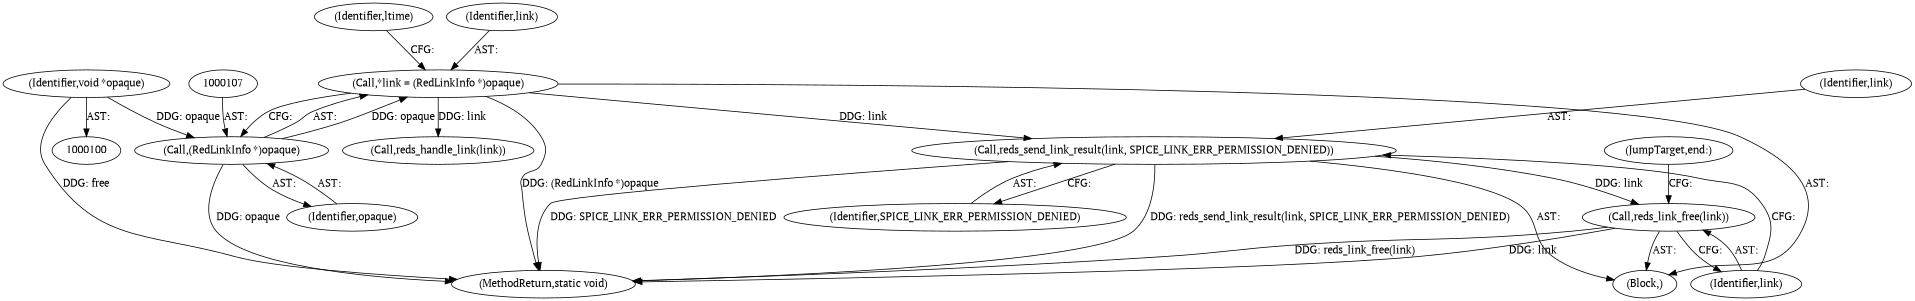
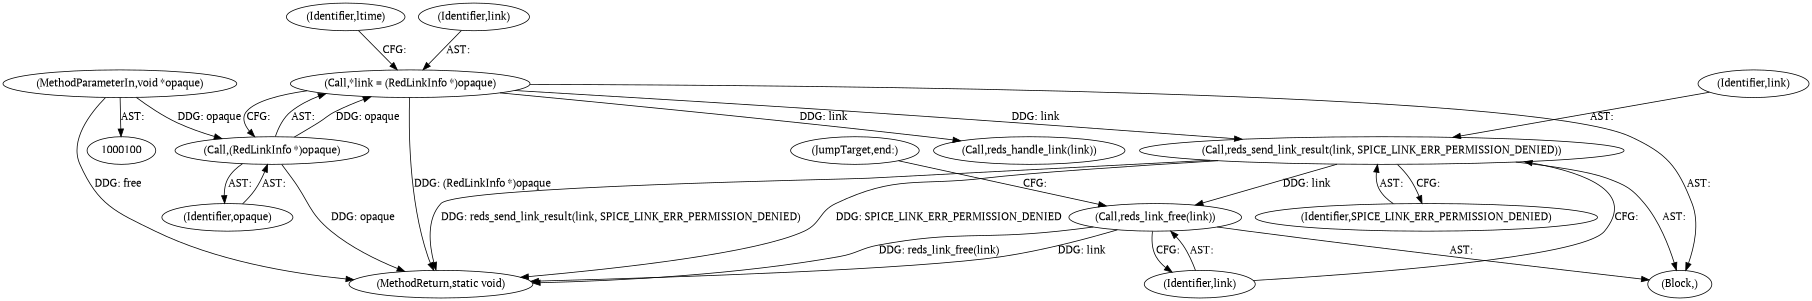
(86, 84) -> (120, 84)
(223, 84) -> none
